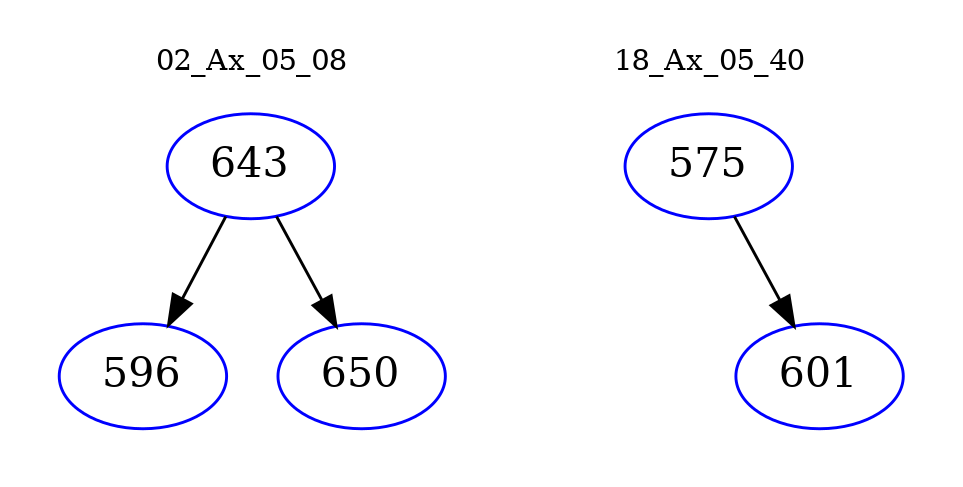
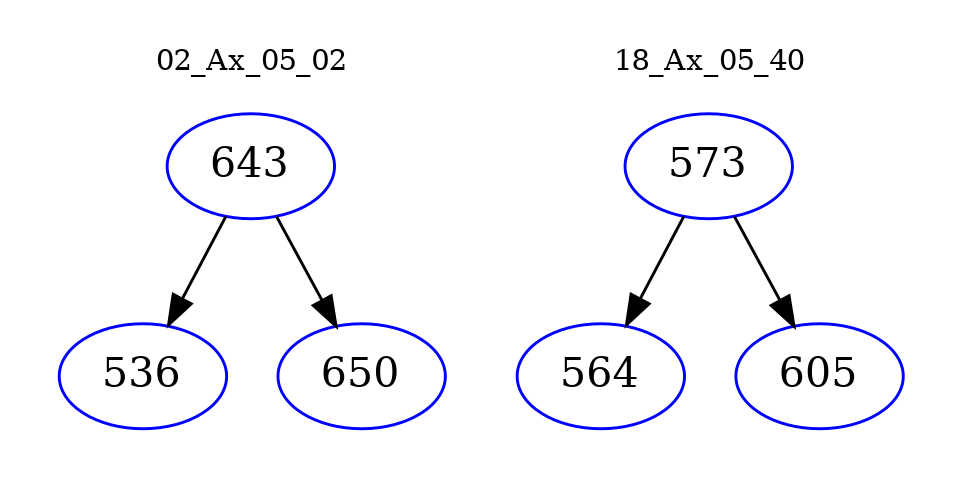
(252, 63) -> (252, 63)
(709, 166) -> (709, 166)
(143, 376) -> (143, 376)
none -> (601, 376)
(820, 376) -> (820, 376)
